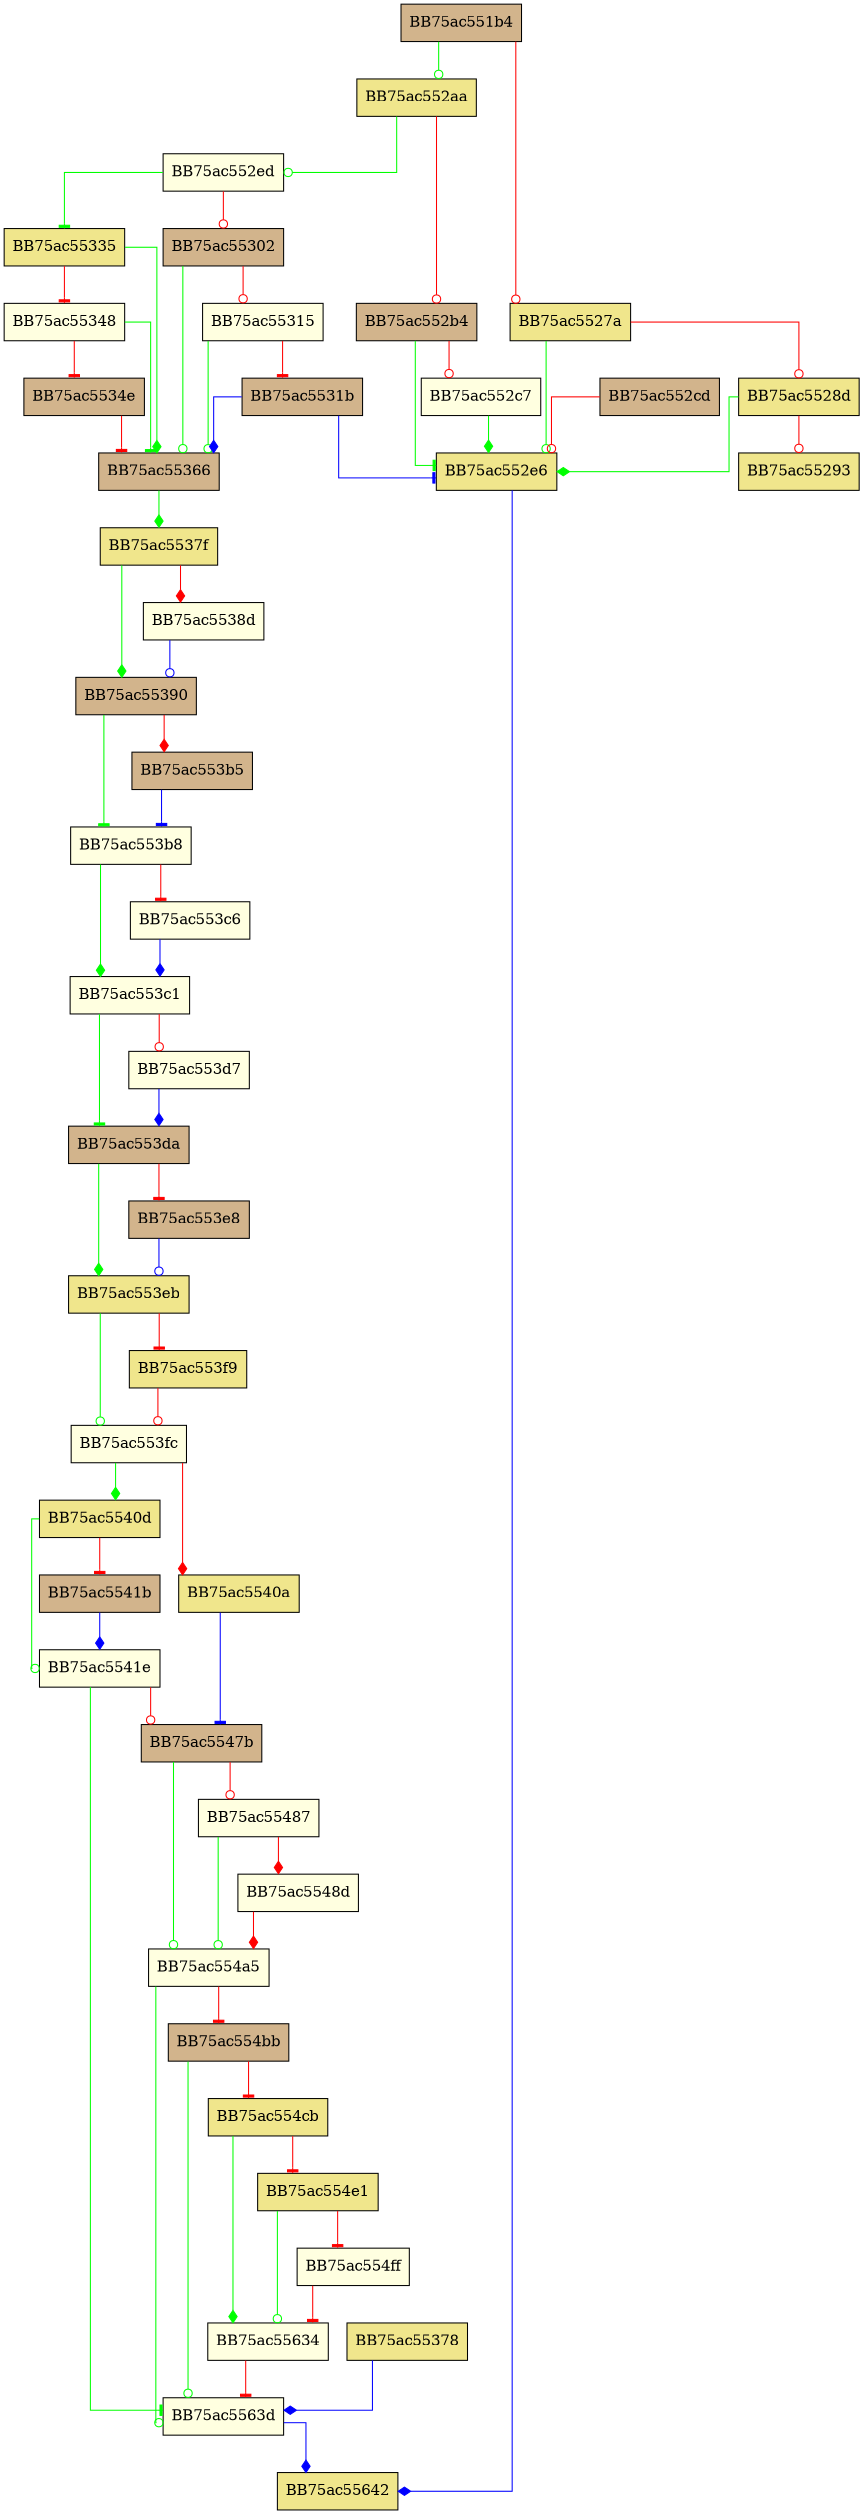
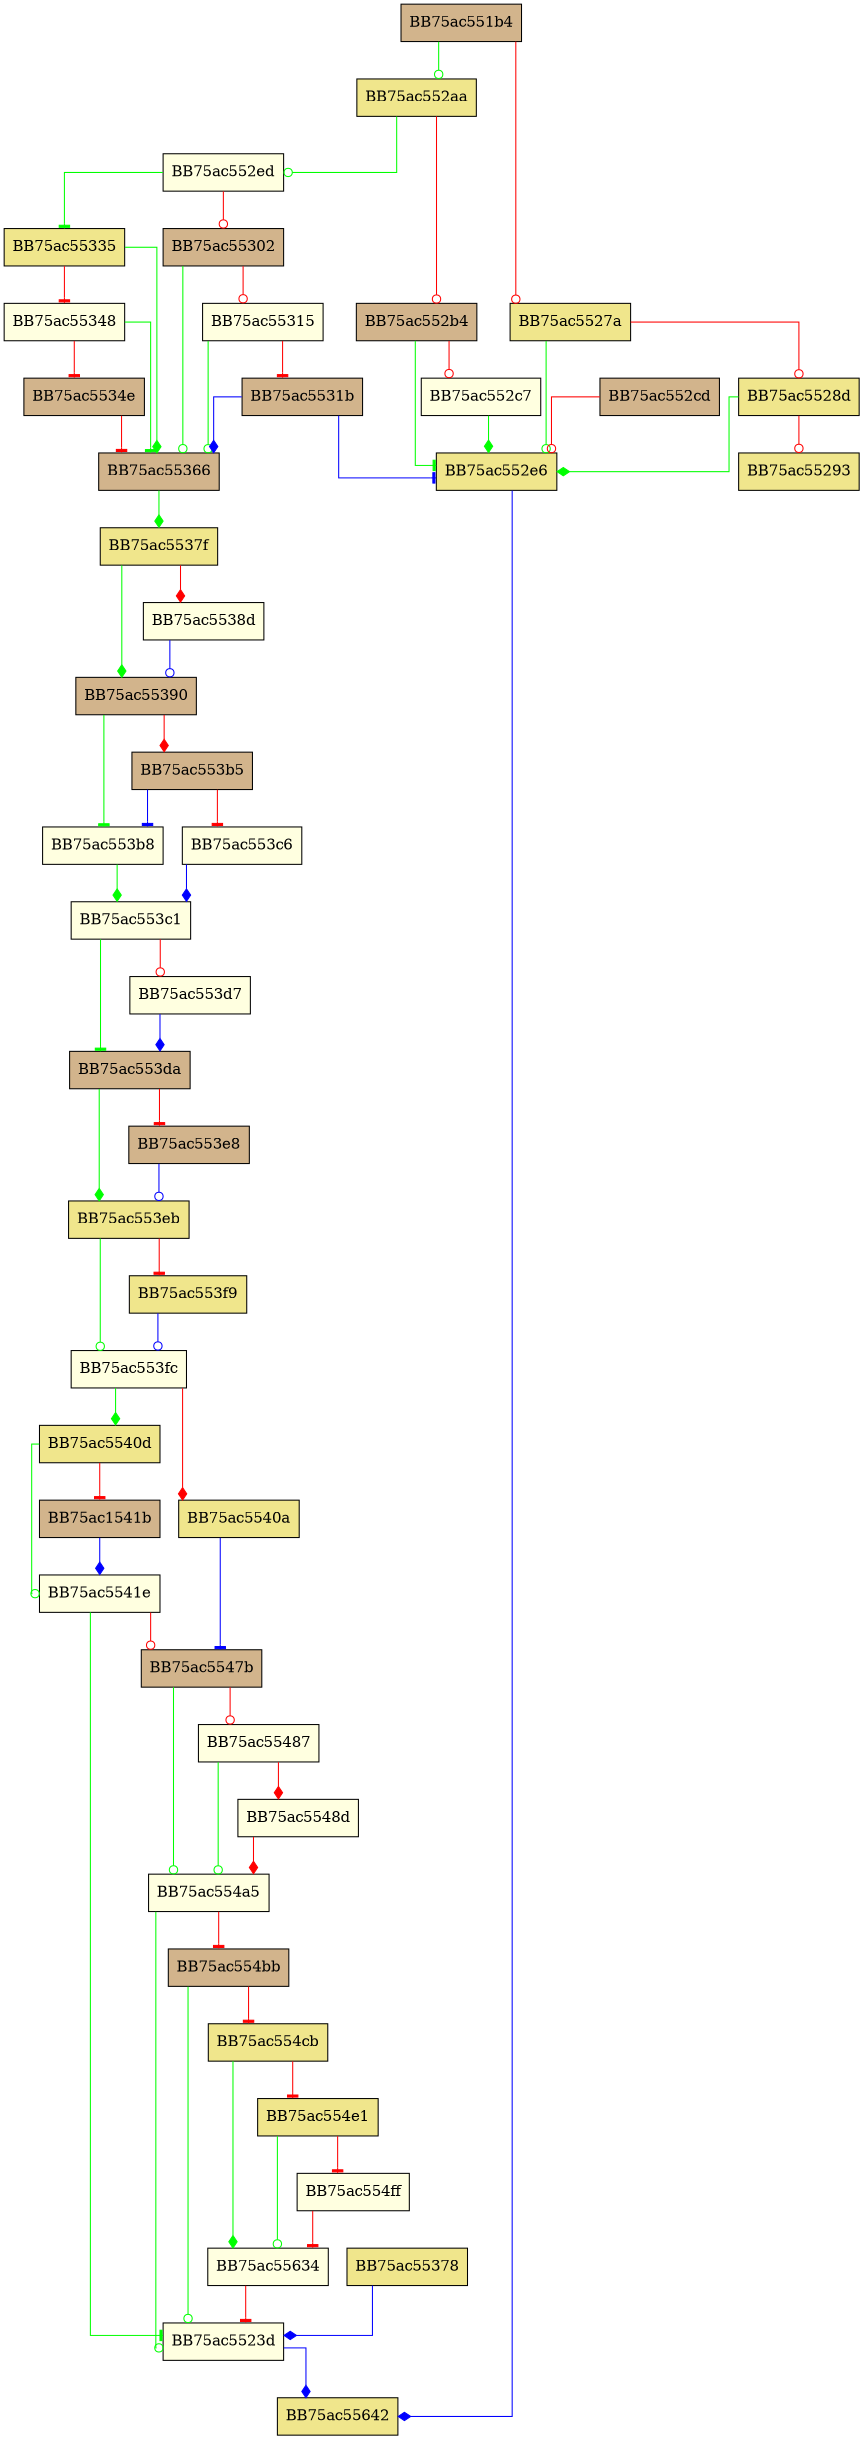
(161, 880) -> (217, 806)
(158, 1402) -> (158, 1328)
(100, 1594) -> (100, 1519)
(223, 2416) -> (223, 2342)
